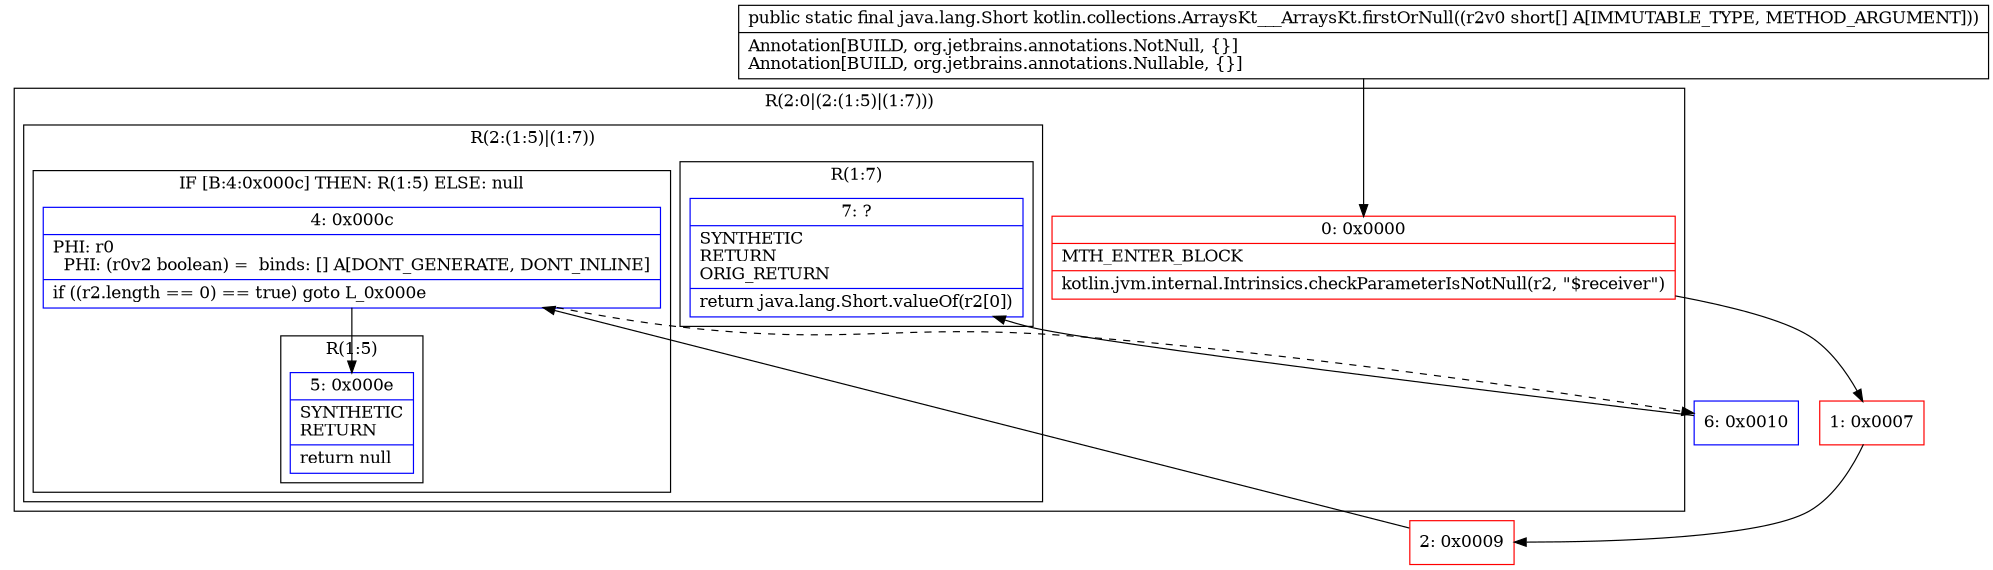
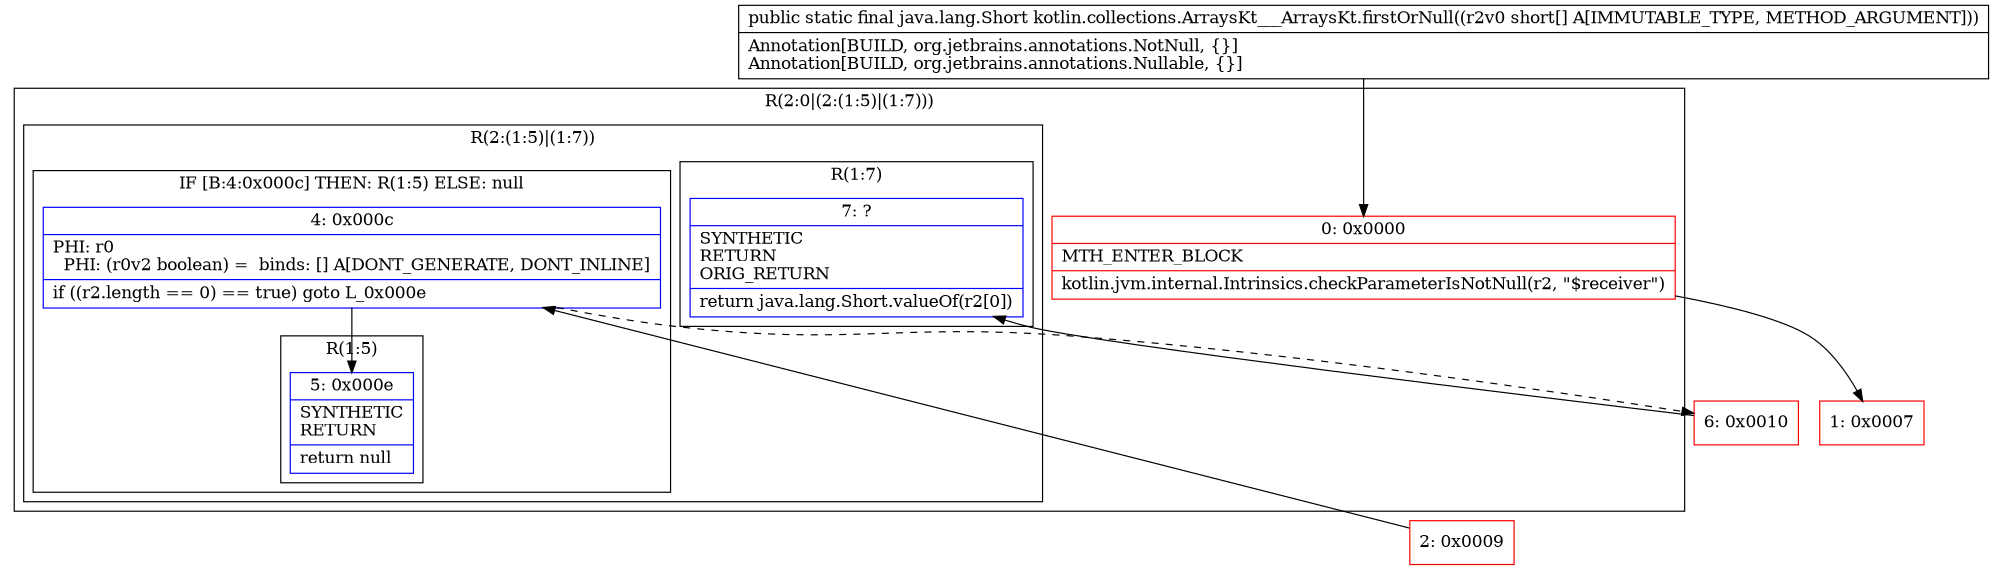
(1746, 423) -> (1746, 423)
(1713, 534) -> none
